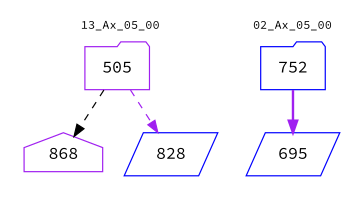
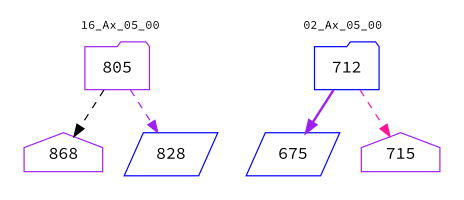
(121, 26) -> (121, 26)
(117, 68) -> (117, 68)
(293, 68) -> (347, 68)
(293, 154) -> (293, 154)
none -> (401, 154)
